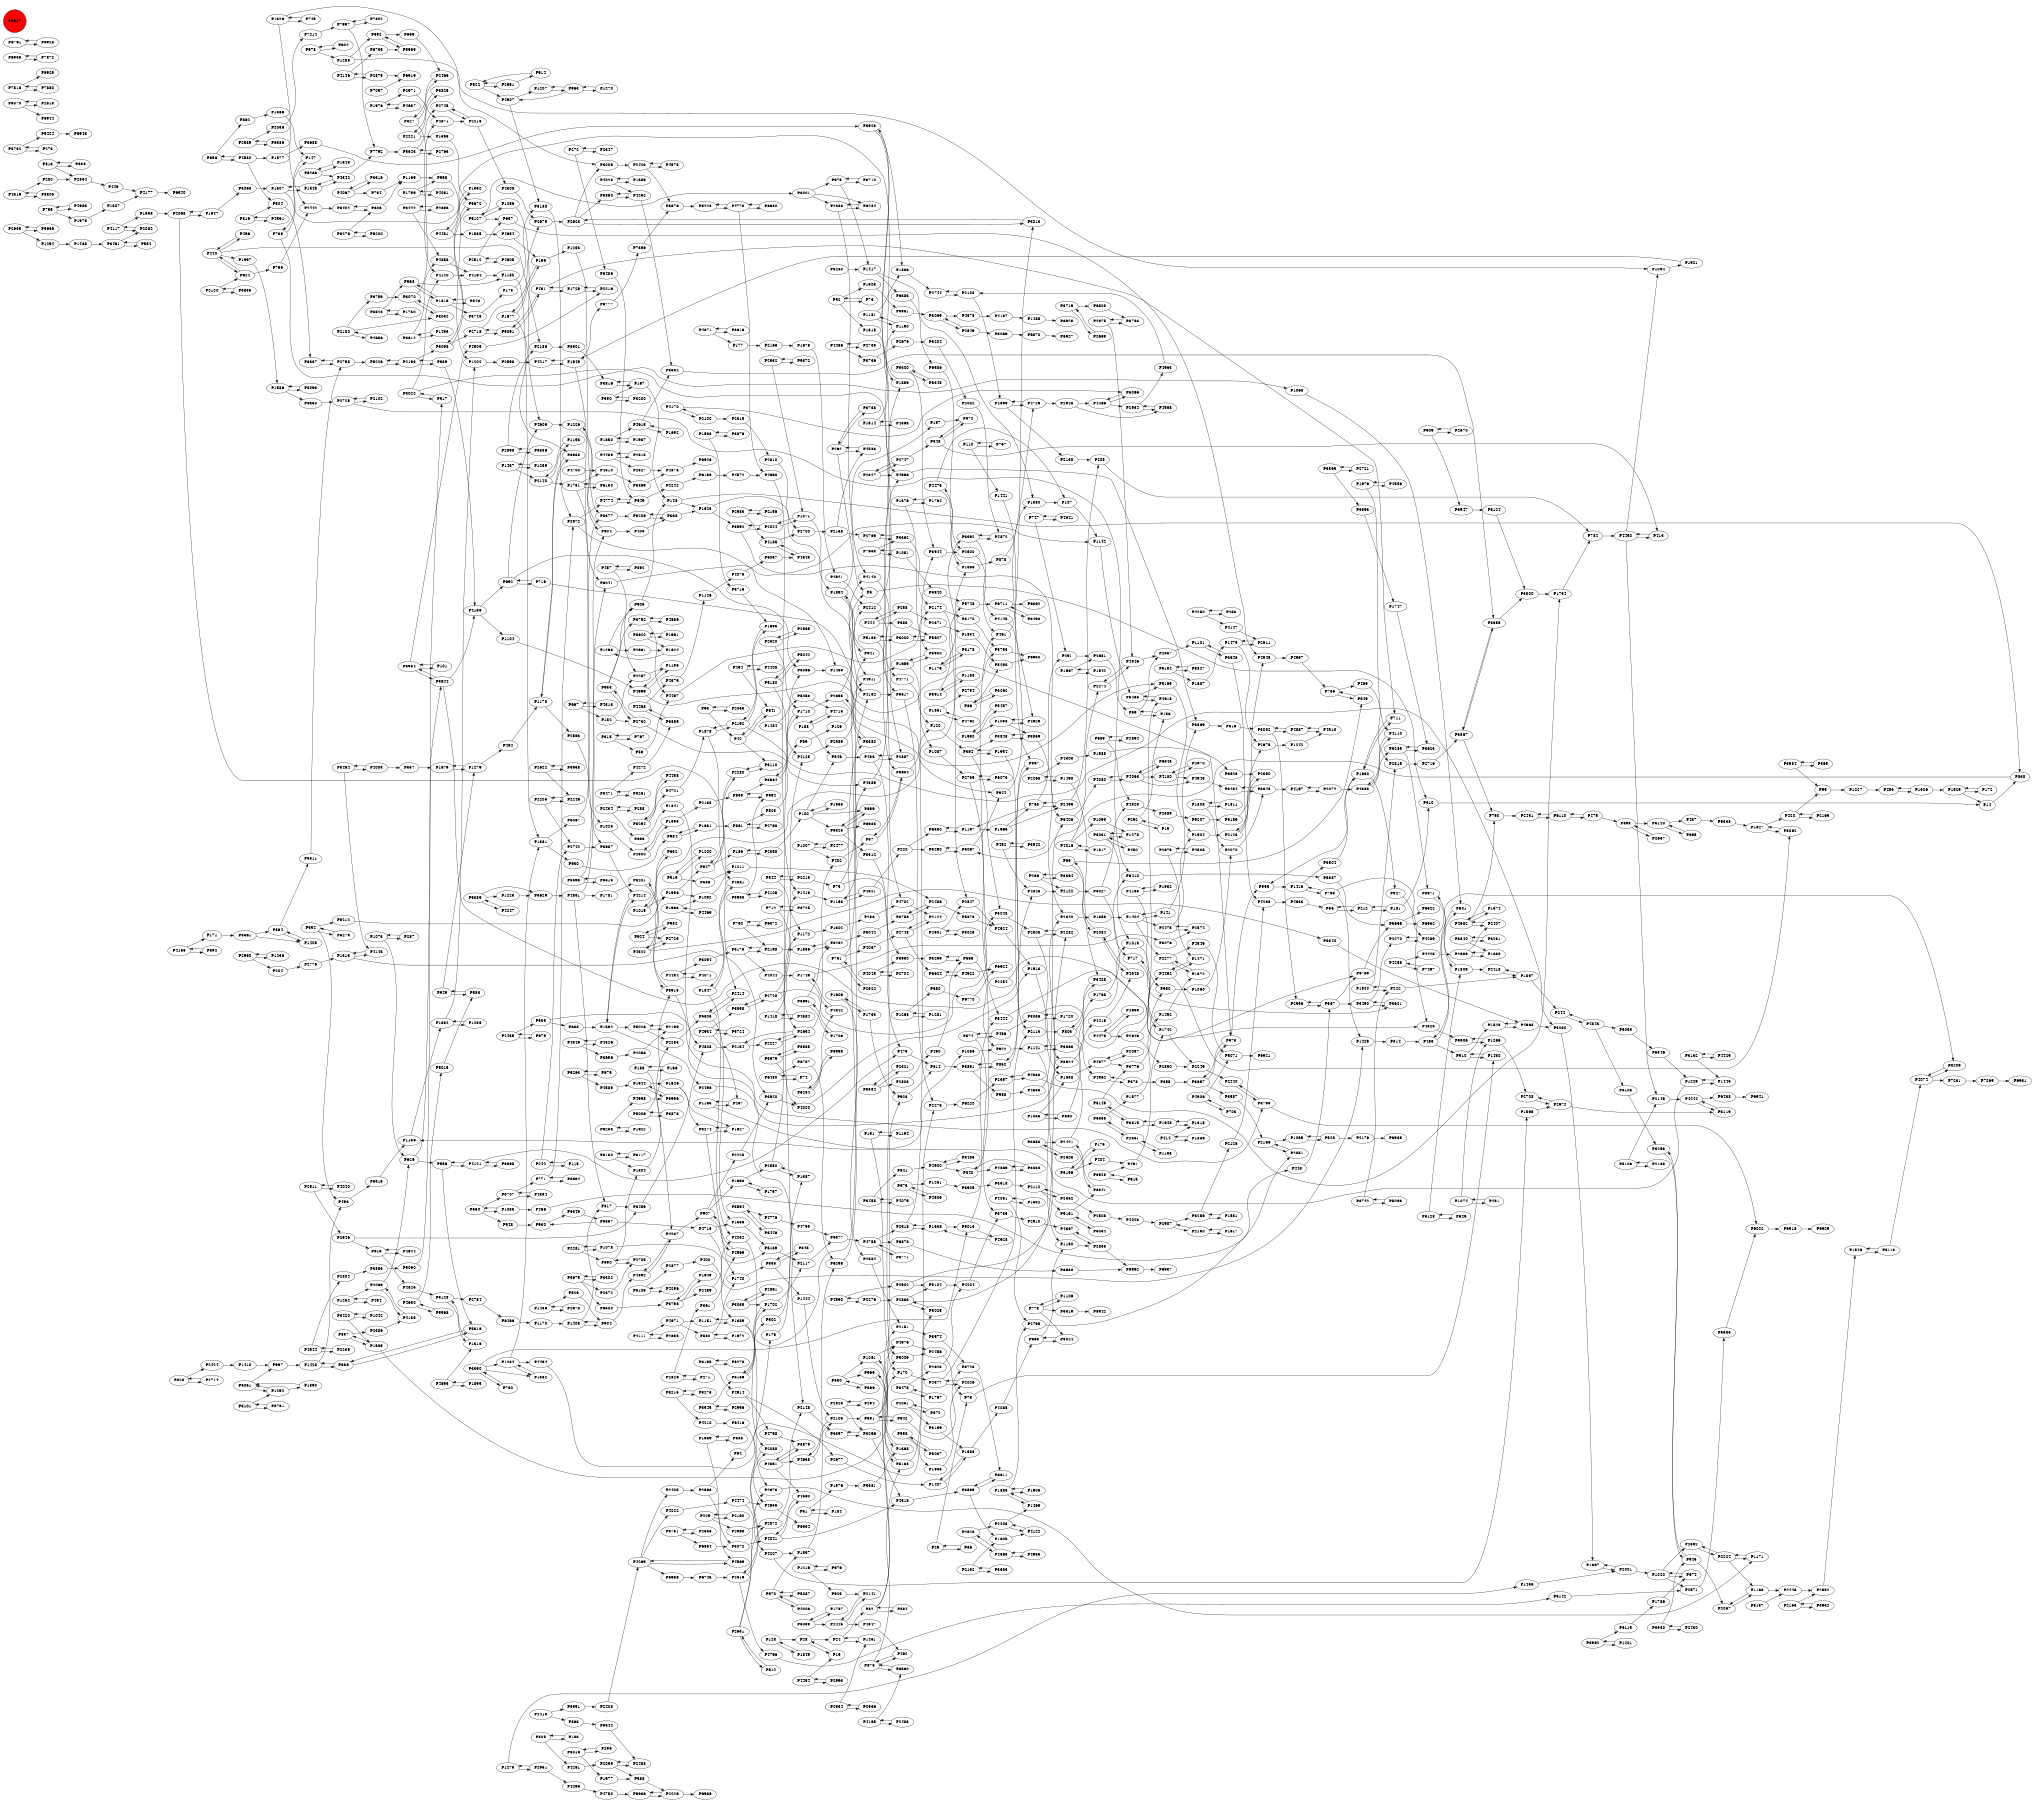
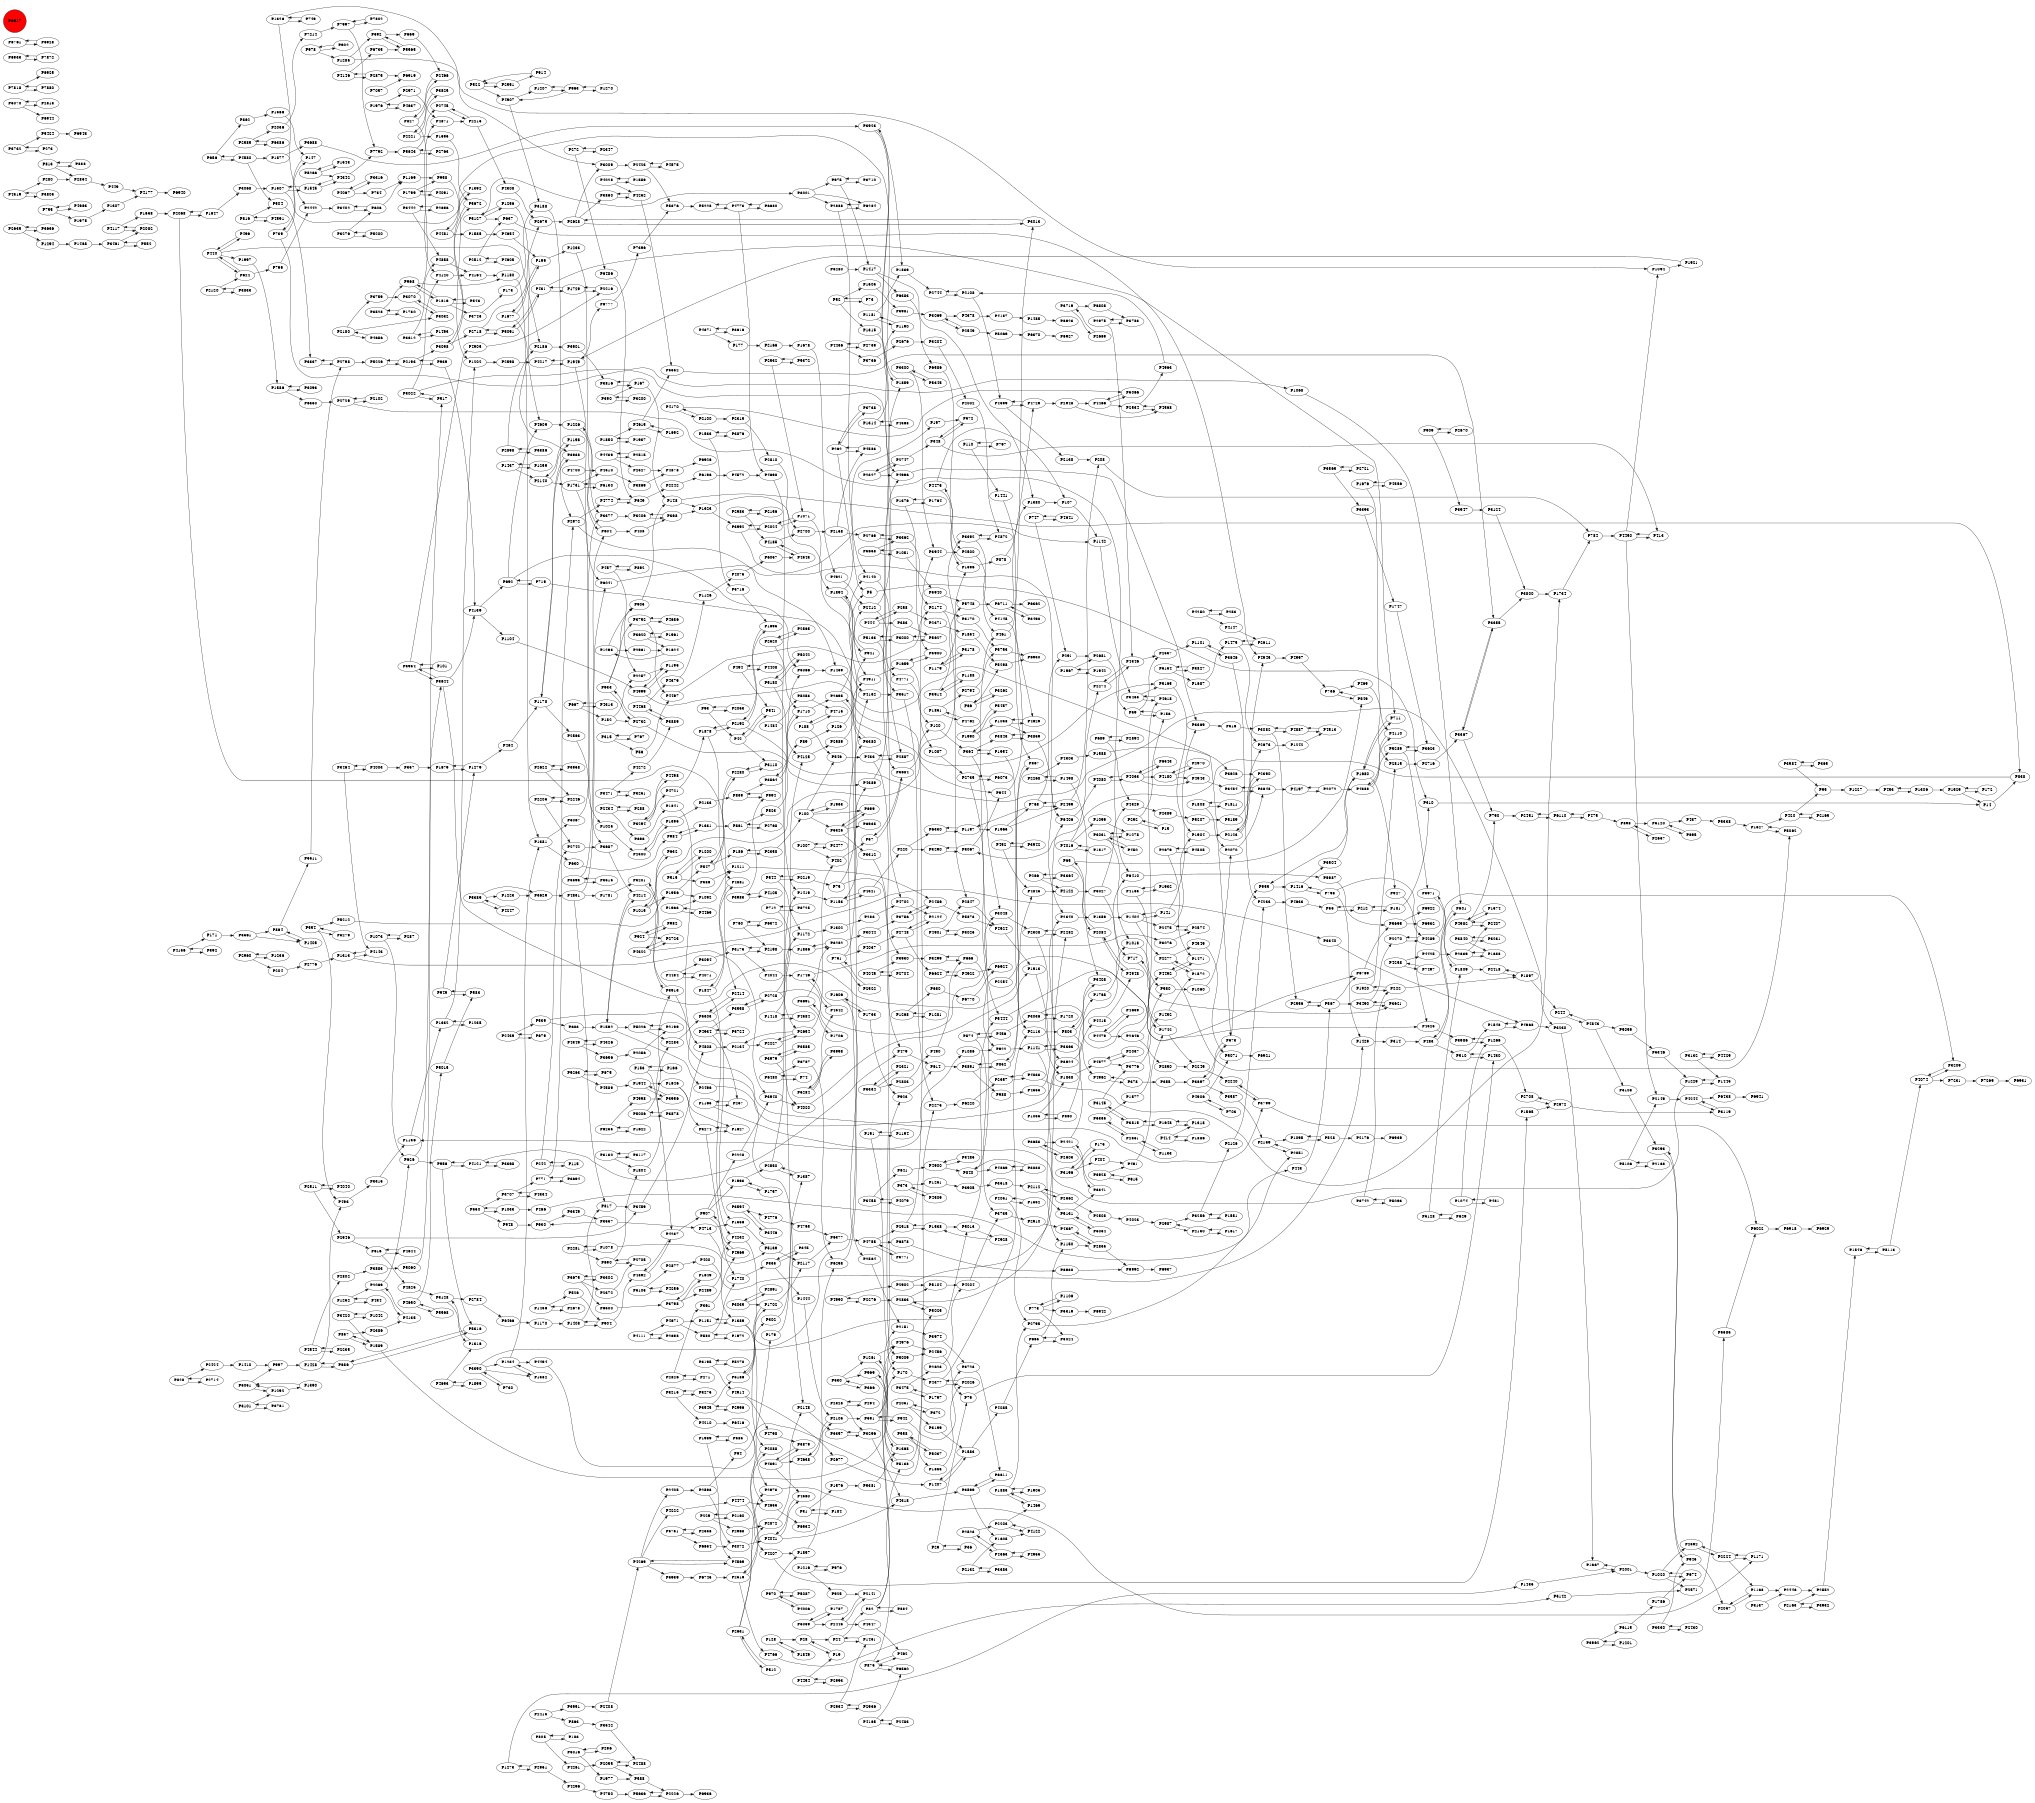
(870, 551) -> (870, 551)
